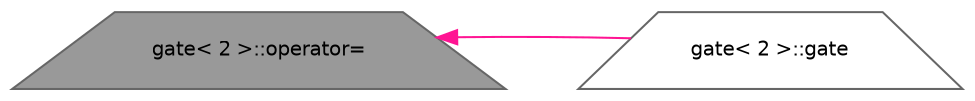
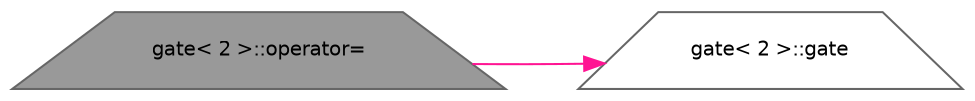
(544, 37) -> (528, 64)
